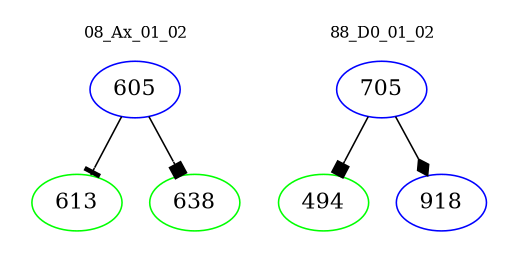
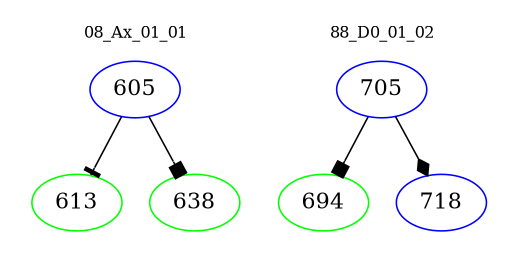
(136, 34) -> (136, 34)
(324, 203) -> (324, 203)
(441, 203) -> (441, 203)
